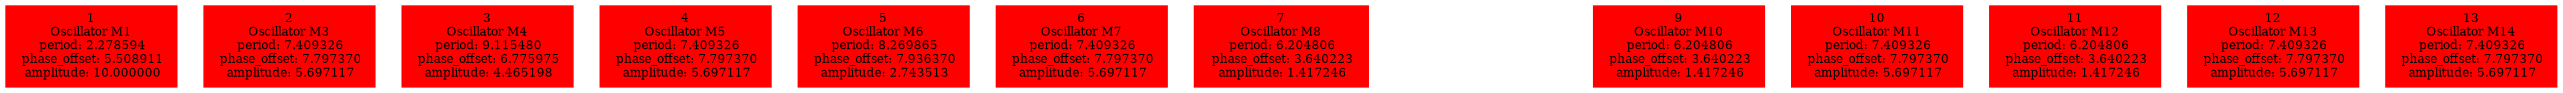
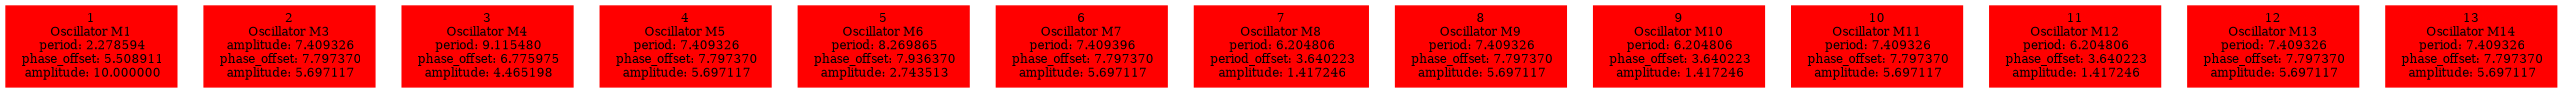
(289, 46) -> (289, 46)
(1082, 46) -> (1082, 46)
none -> (1481, 46)
(1281, 59) -> (1281, 59)
